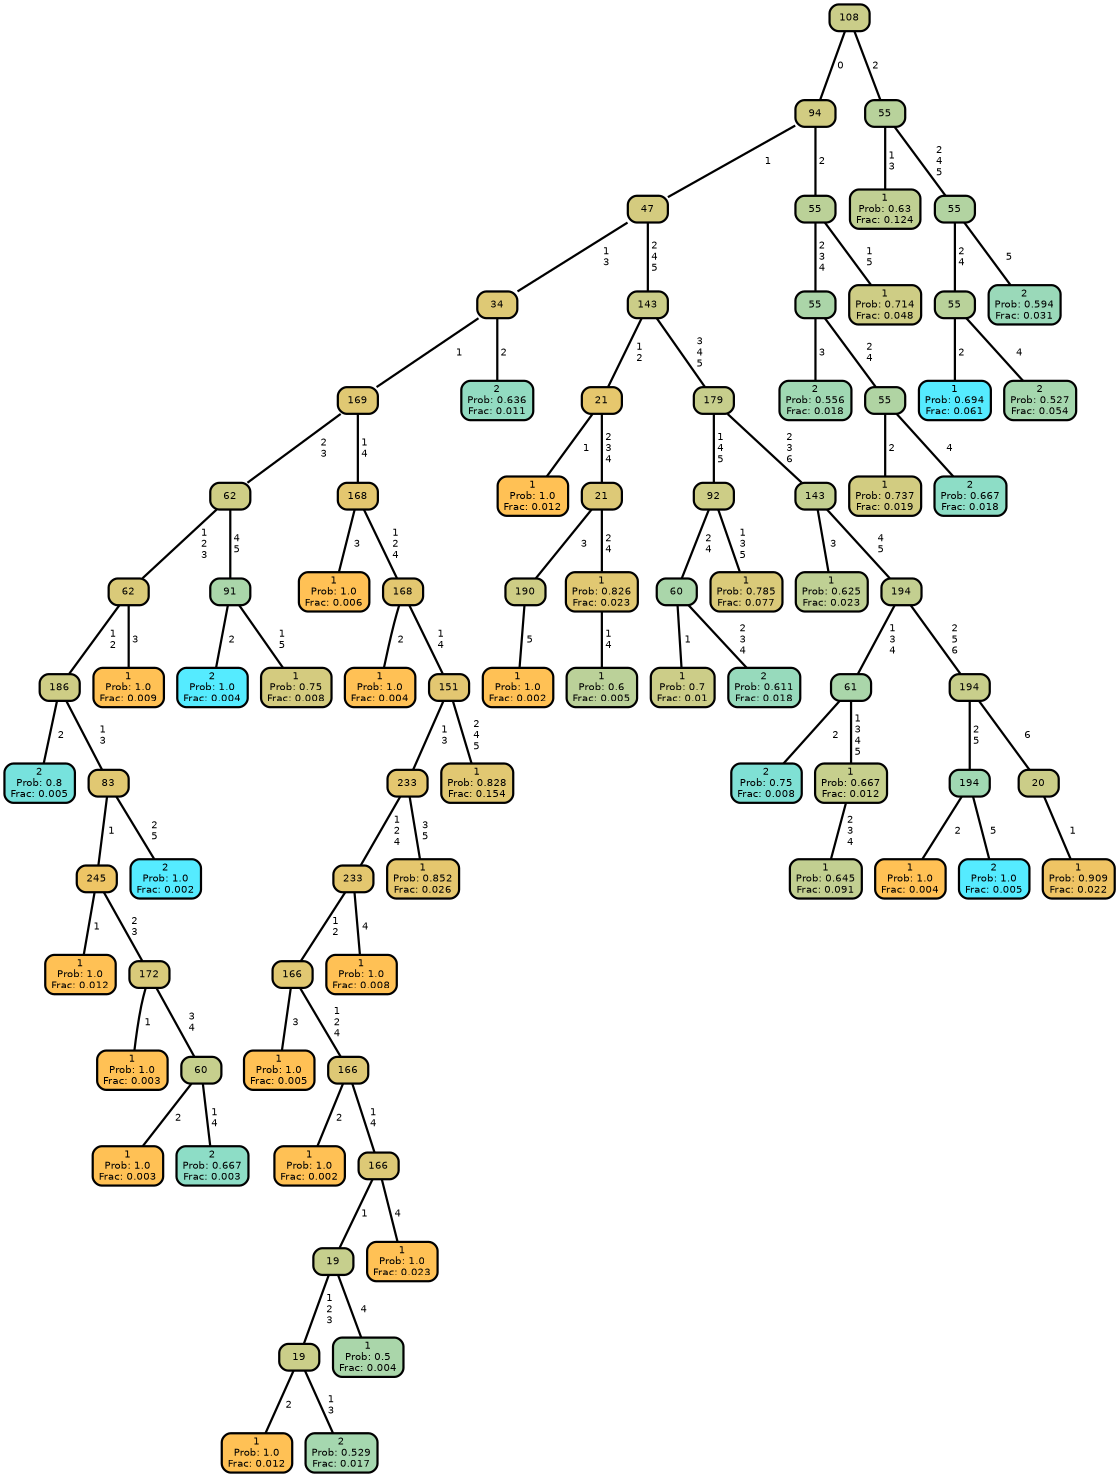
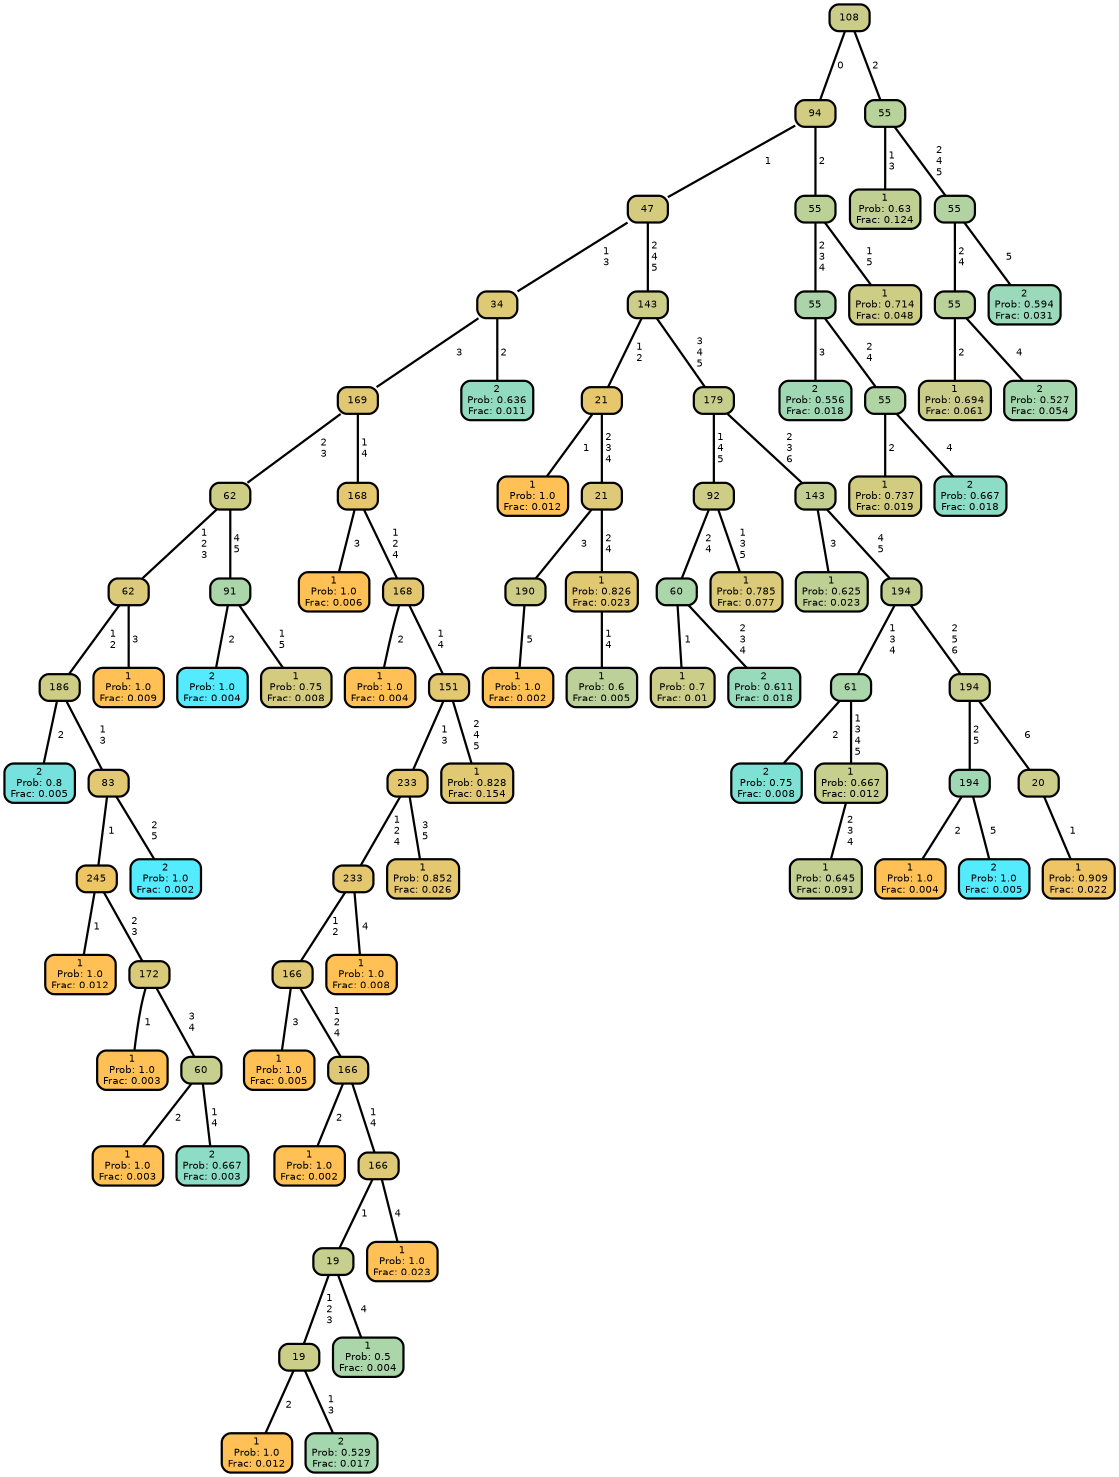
(458, 353) -> (458, 353)
(955, 400) -> (955, 400)
